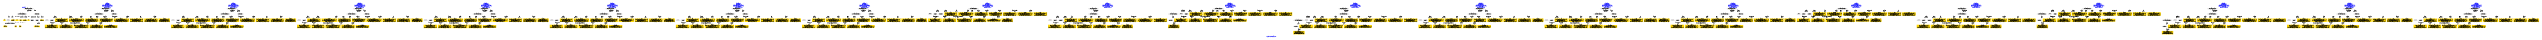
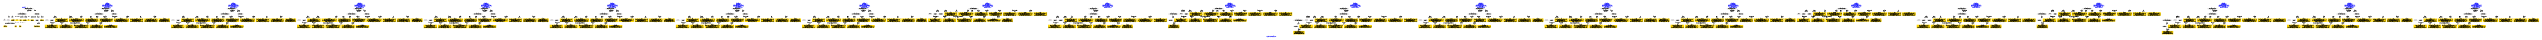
(4, 20) -> (4, 20)
(32, 20) -> (32, 20)
(37, 26) -> (37, 26)
